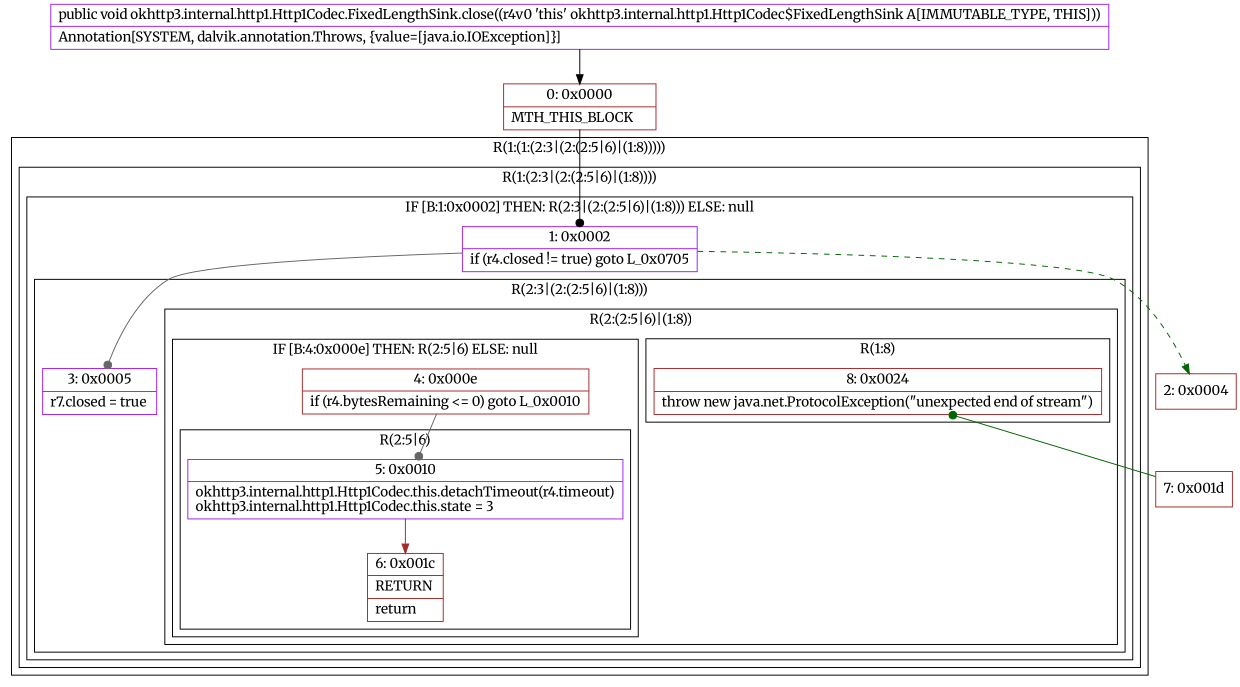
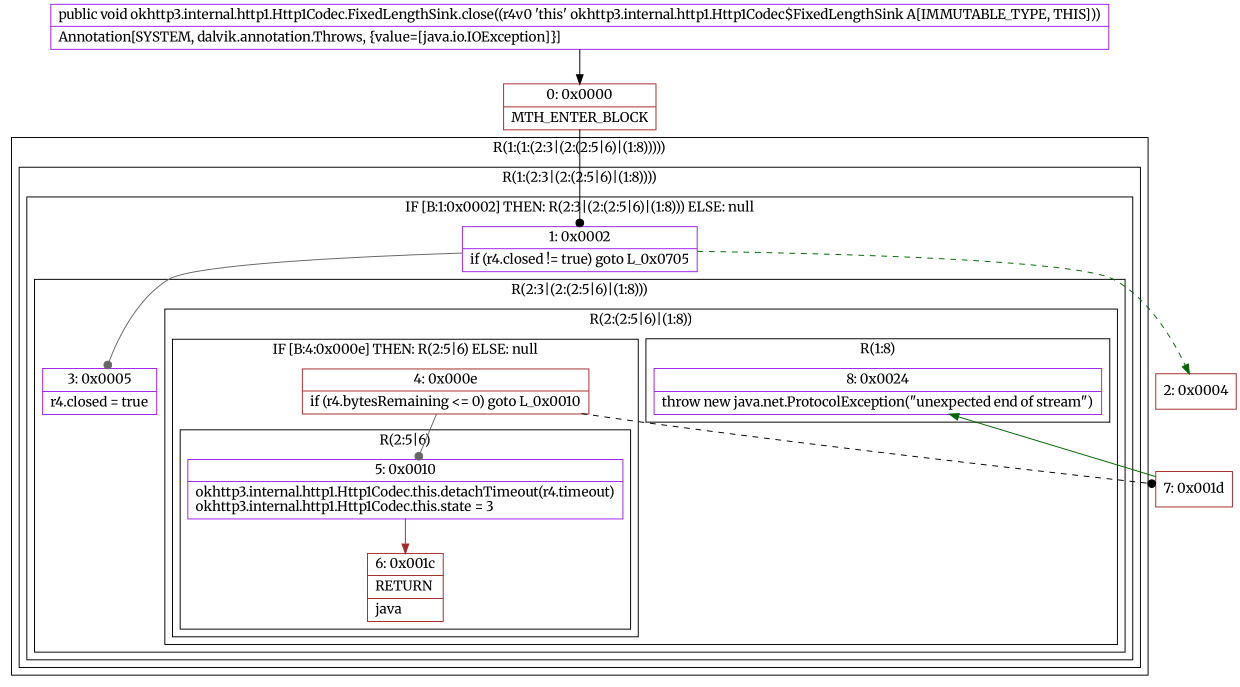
(572, 118) -> (580, 118)
(878, 391) -> (878, 391)
(99, 402) -> (100, 402)
(1056, 446) -> (1056, 446)
none -> (864, 450)
(396, 610) -> (389, 610)
